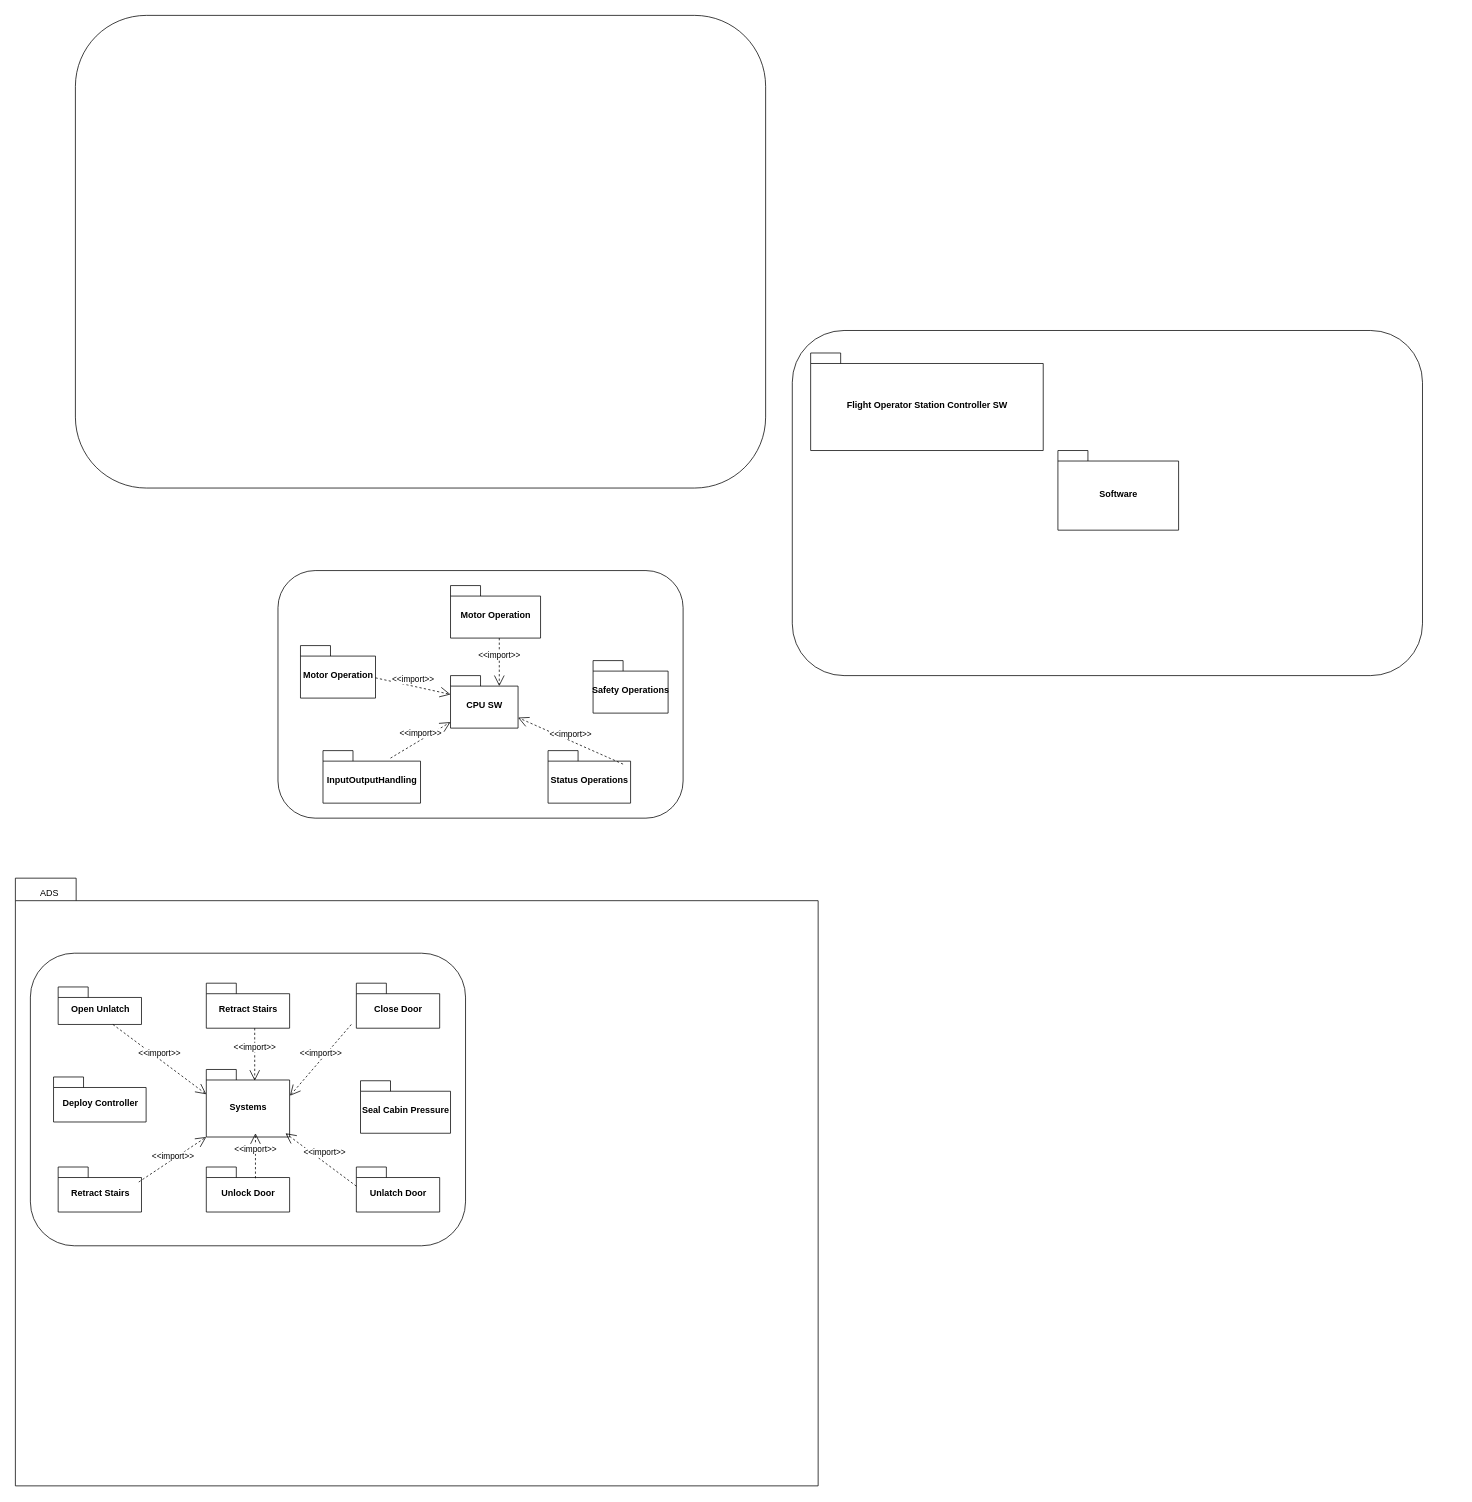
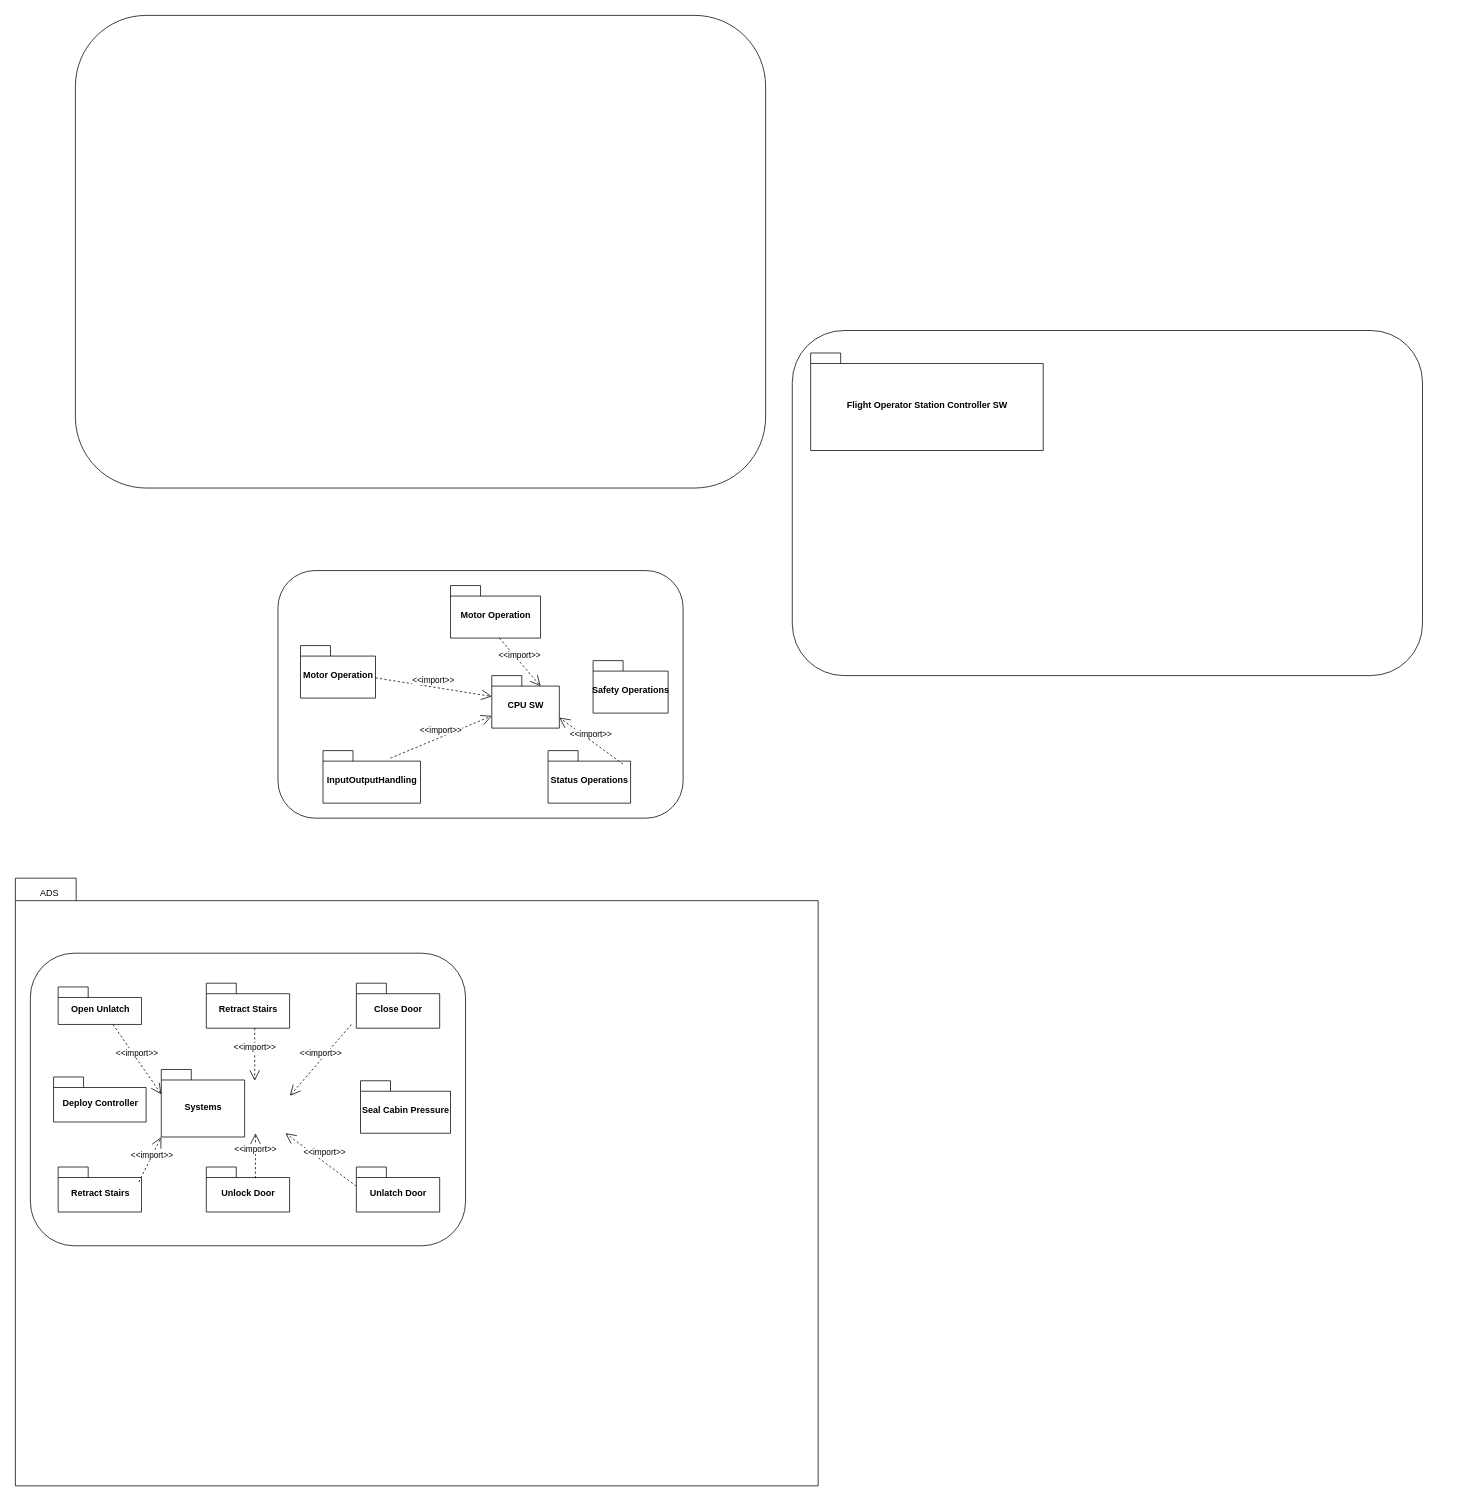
(1118, 490) -> none
(484, 702) -> (525, 702)
(248, 1103) -> (203, 1103)
